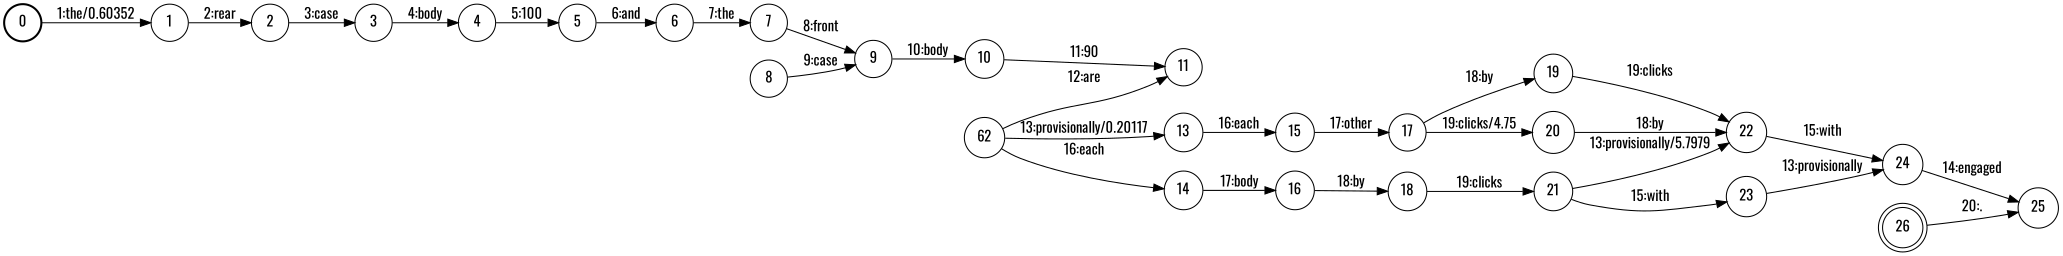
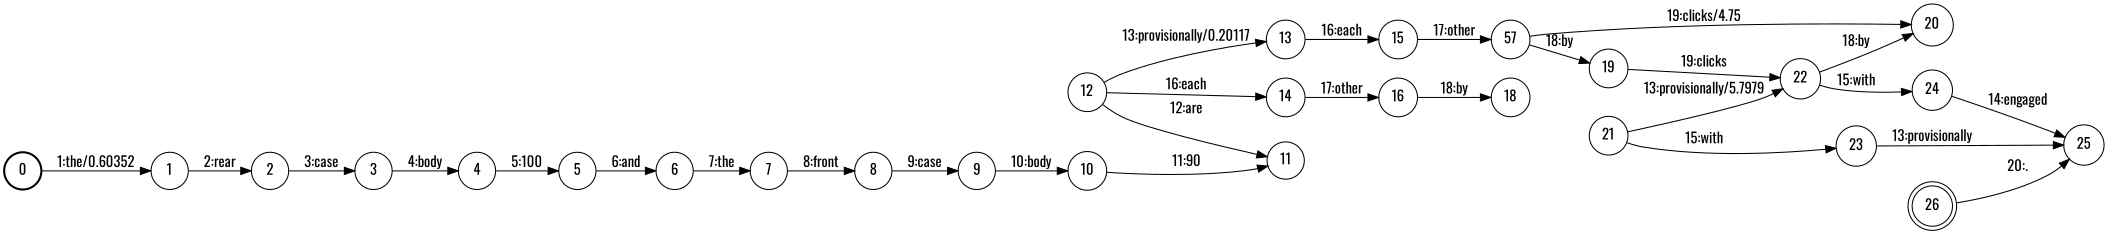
(816, 39) -> (816, 171)
(1407, 132) -> (1511, 39)
(1645, 132) -> (1862, 56)
(985, 138) -> (1087, 92)
(1239, 183) -> (1342, 90)
(1820, 184) -> (1965, 146)
(1475, 191) -> none
